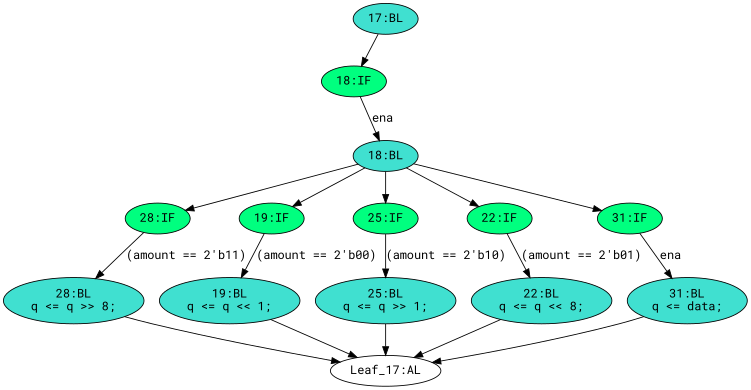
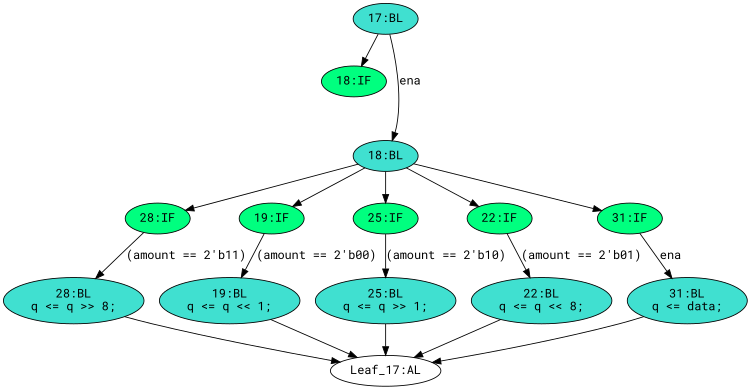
(368, 115) -> (398, 83)
